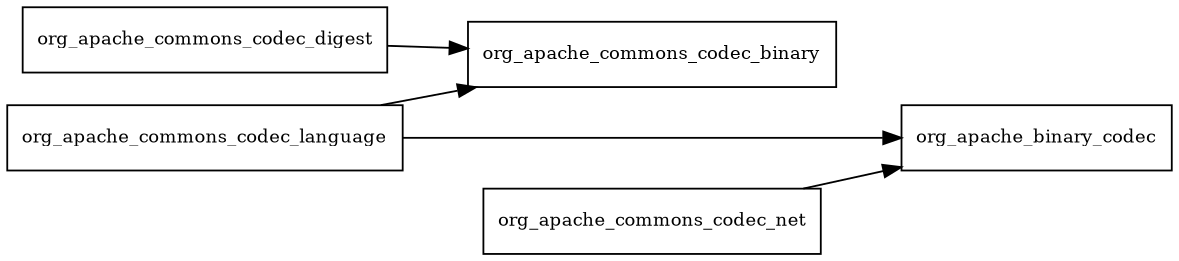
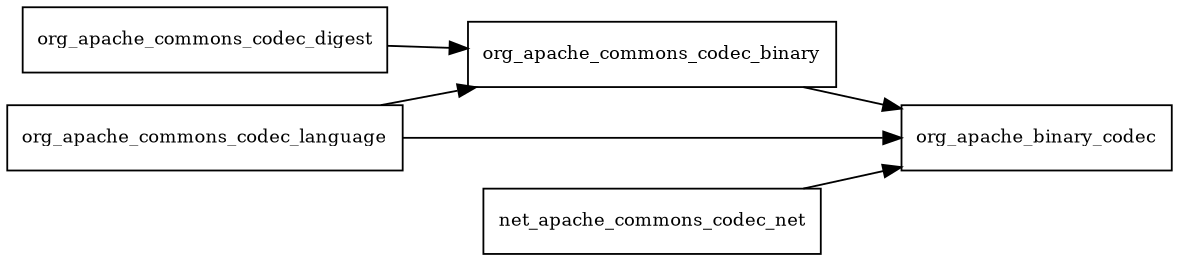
none -> (843, 96)
(652, 221) -> (652, 221)
